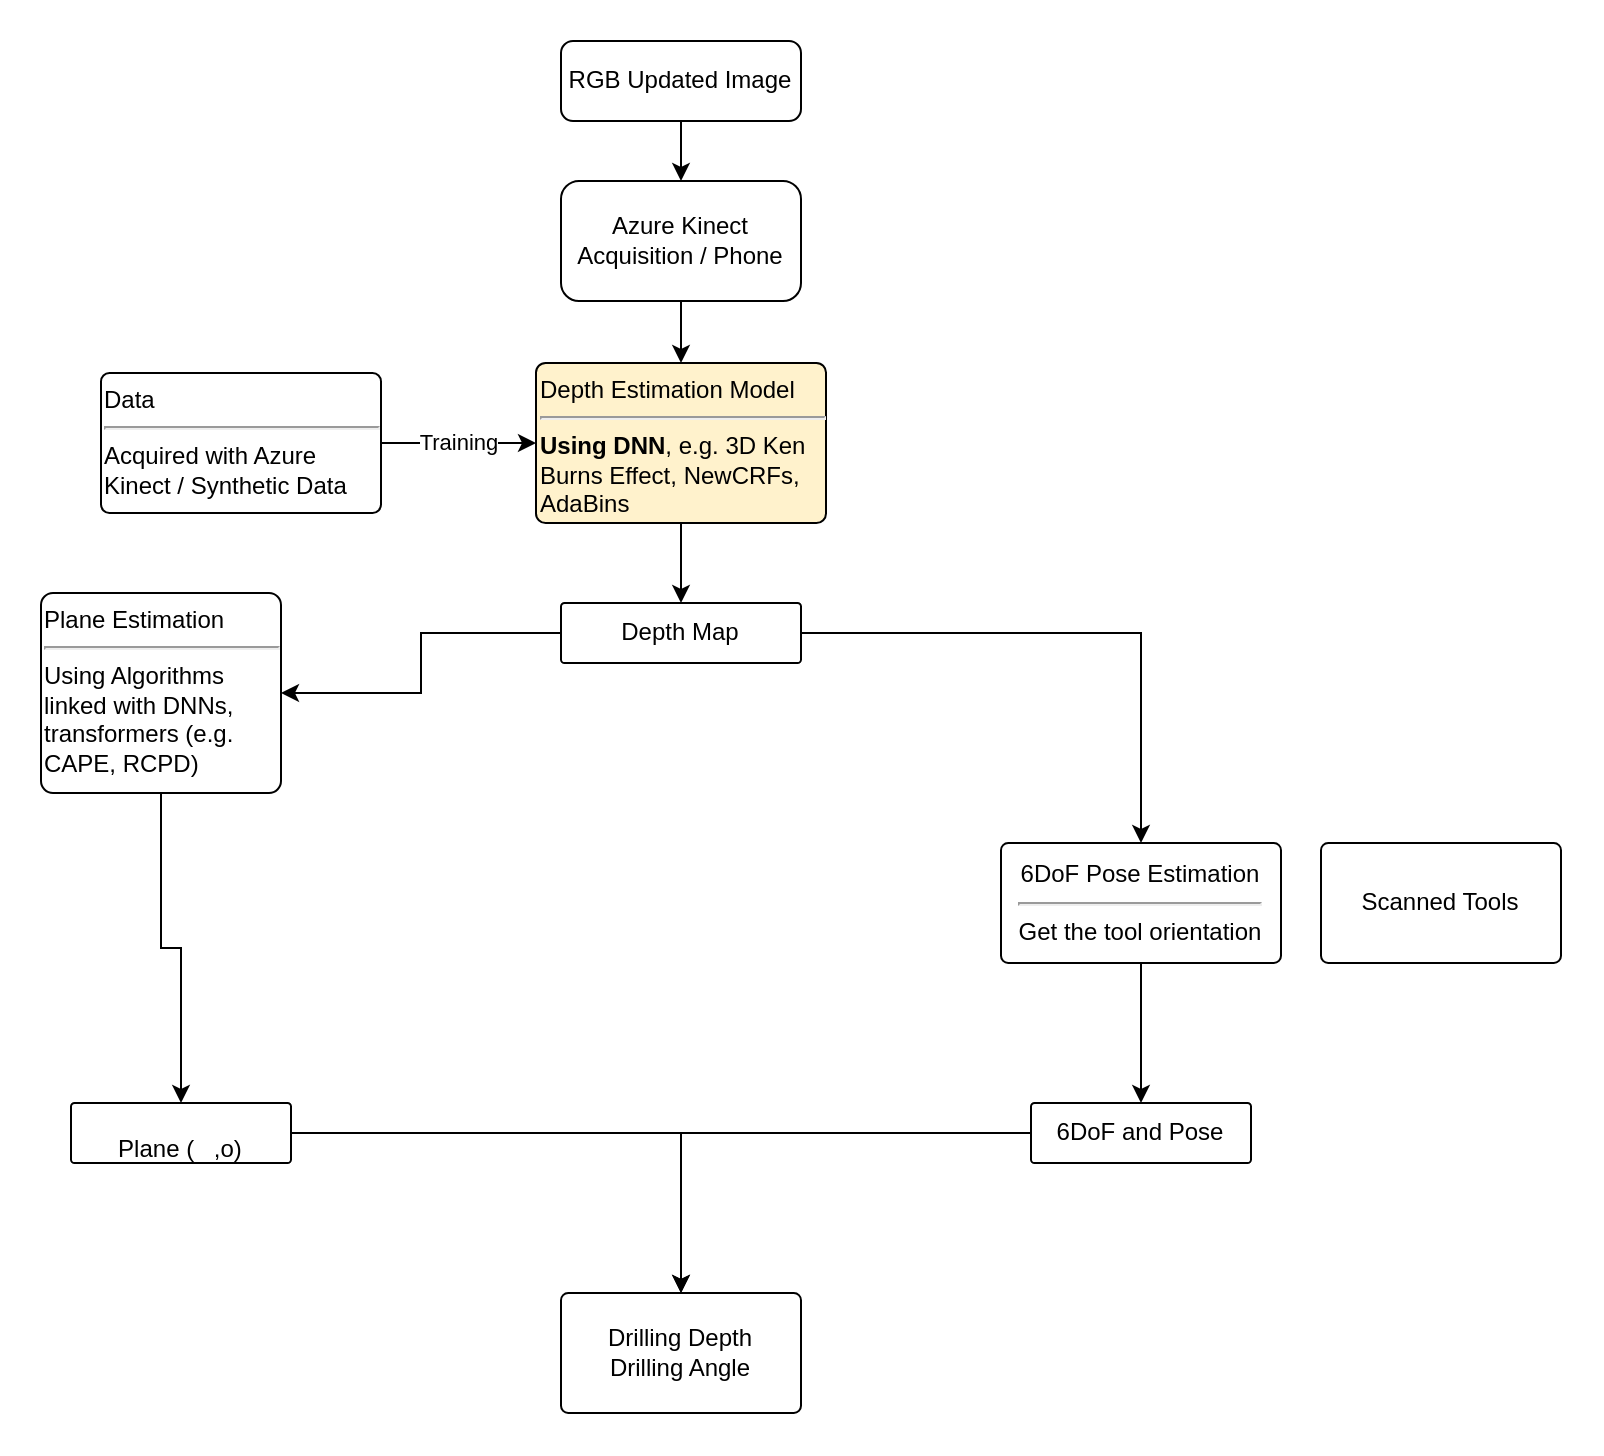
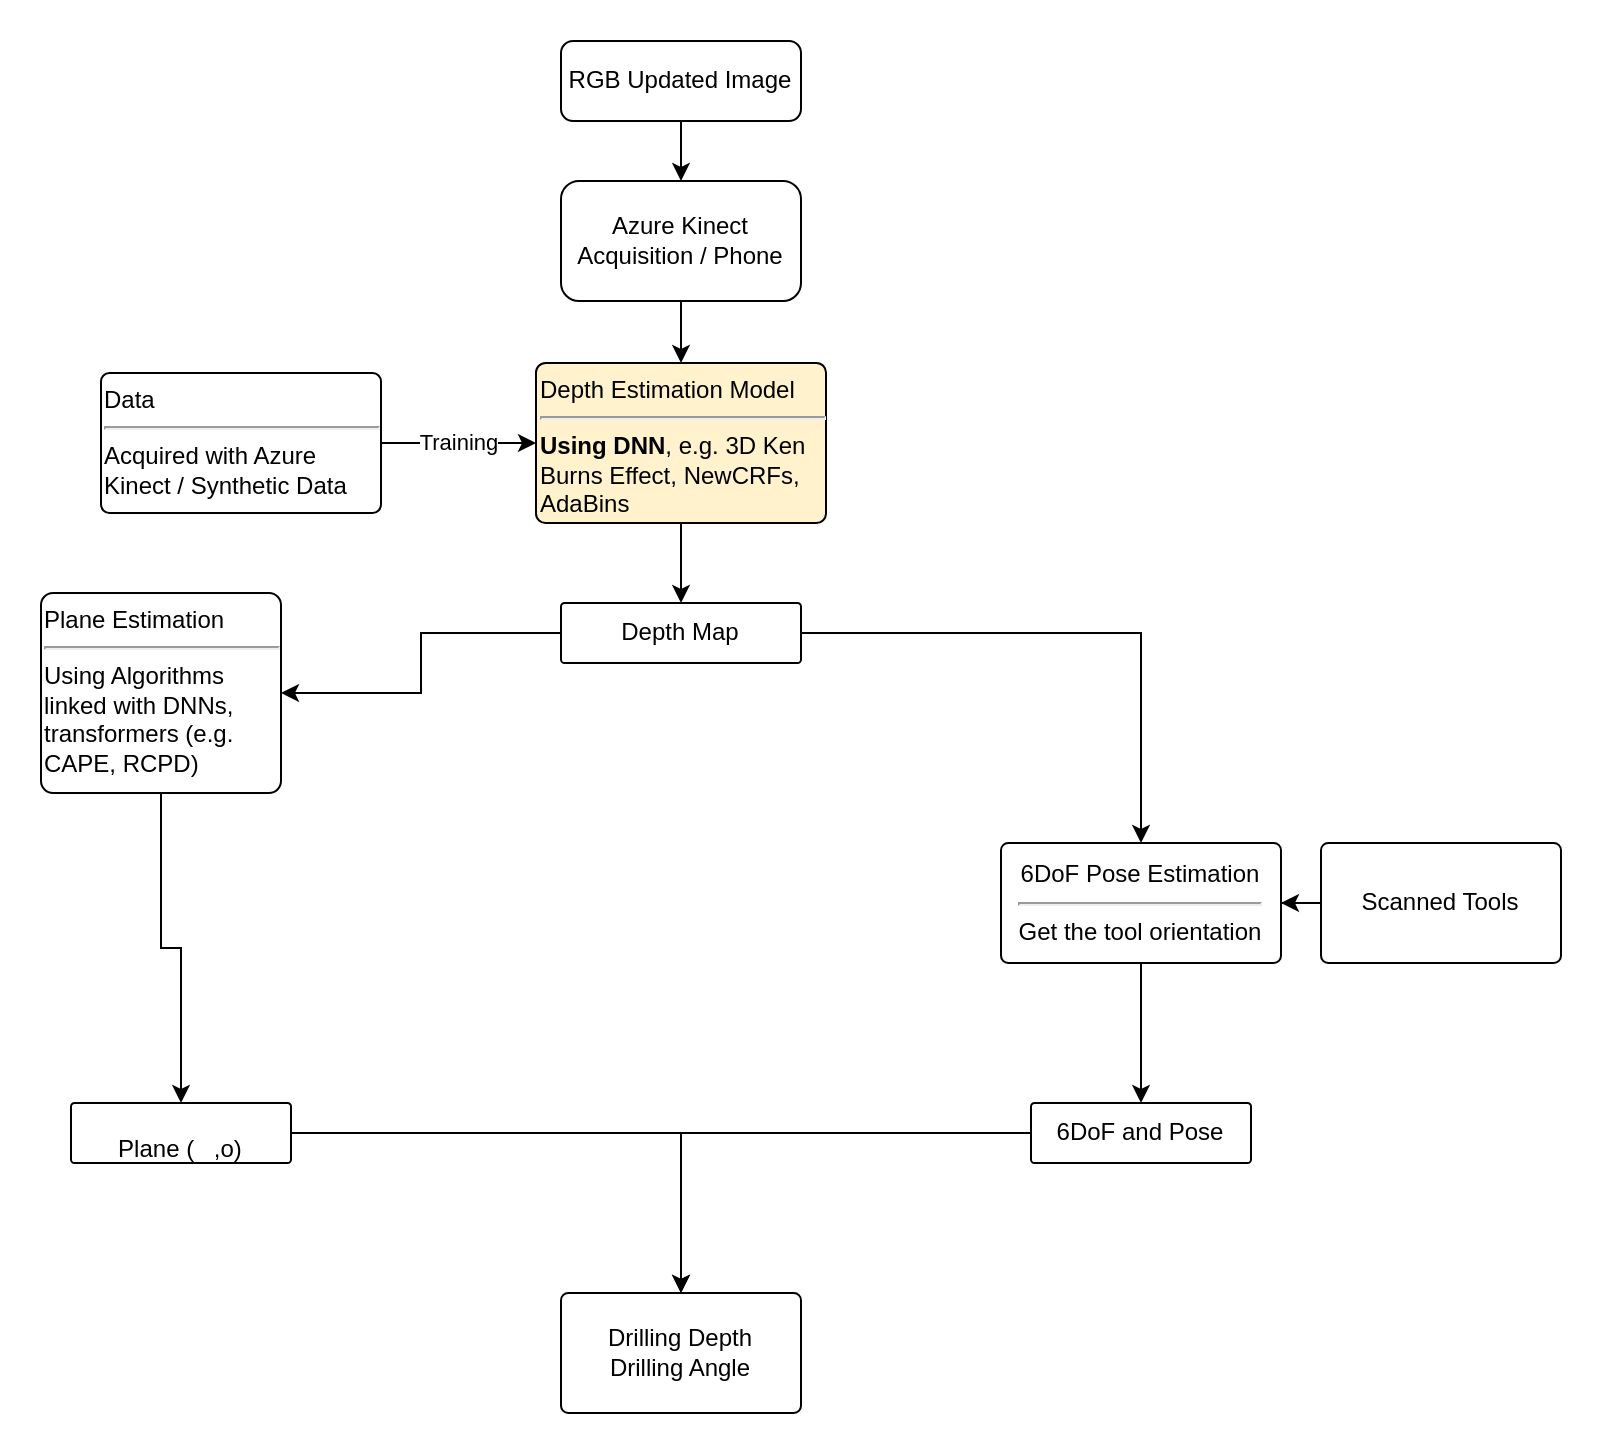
none -> (1294, 903)
